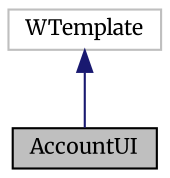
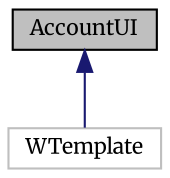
(85, 100) -> (85, 100)
